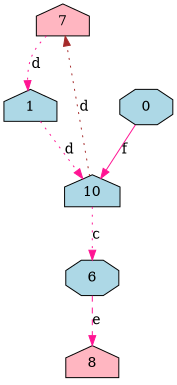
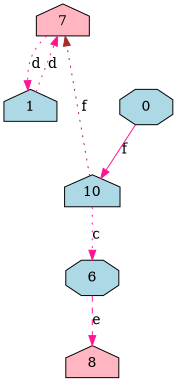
(84, 107) -> (84, 107)
(59, 146) -> (45, 69)
